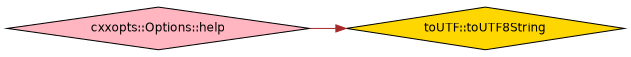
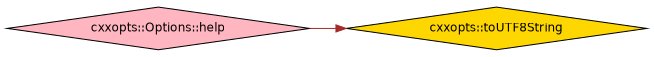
(485, 28) -> (496, 28)
